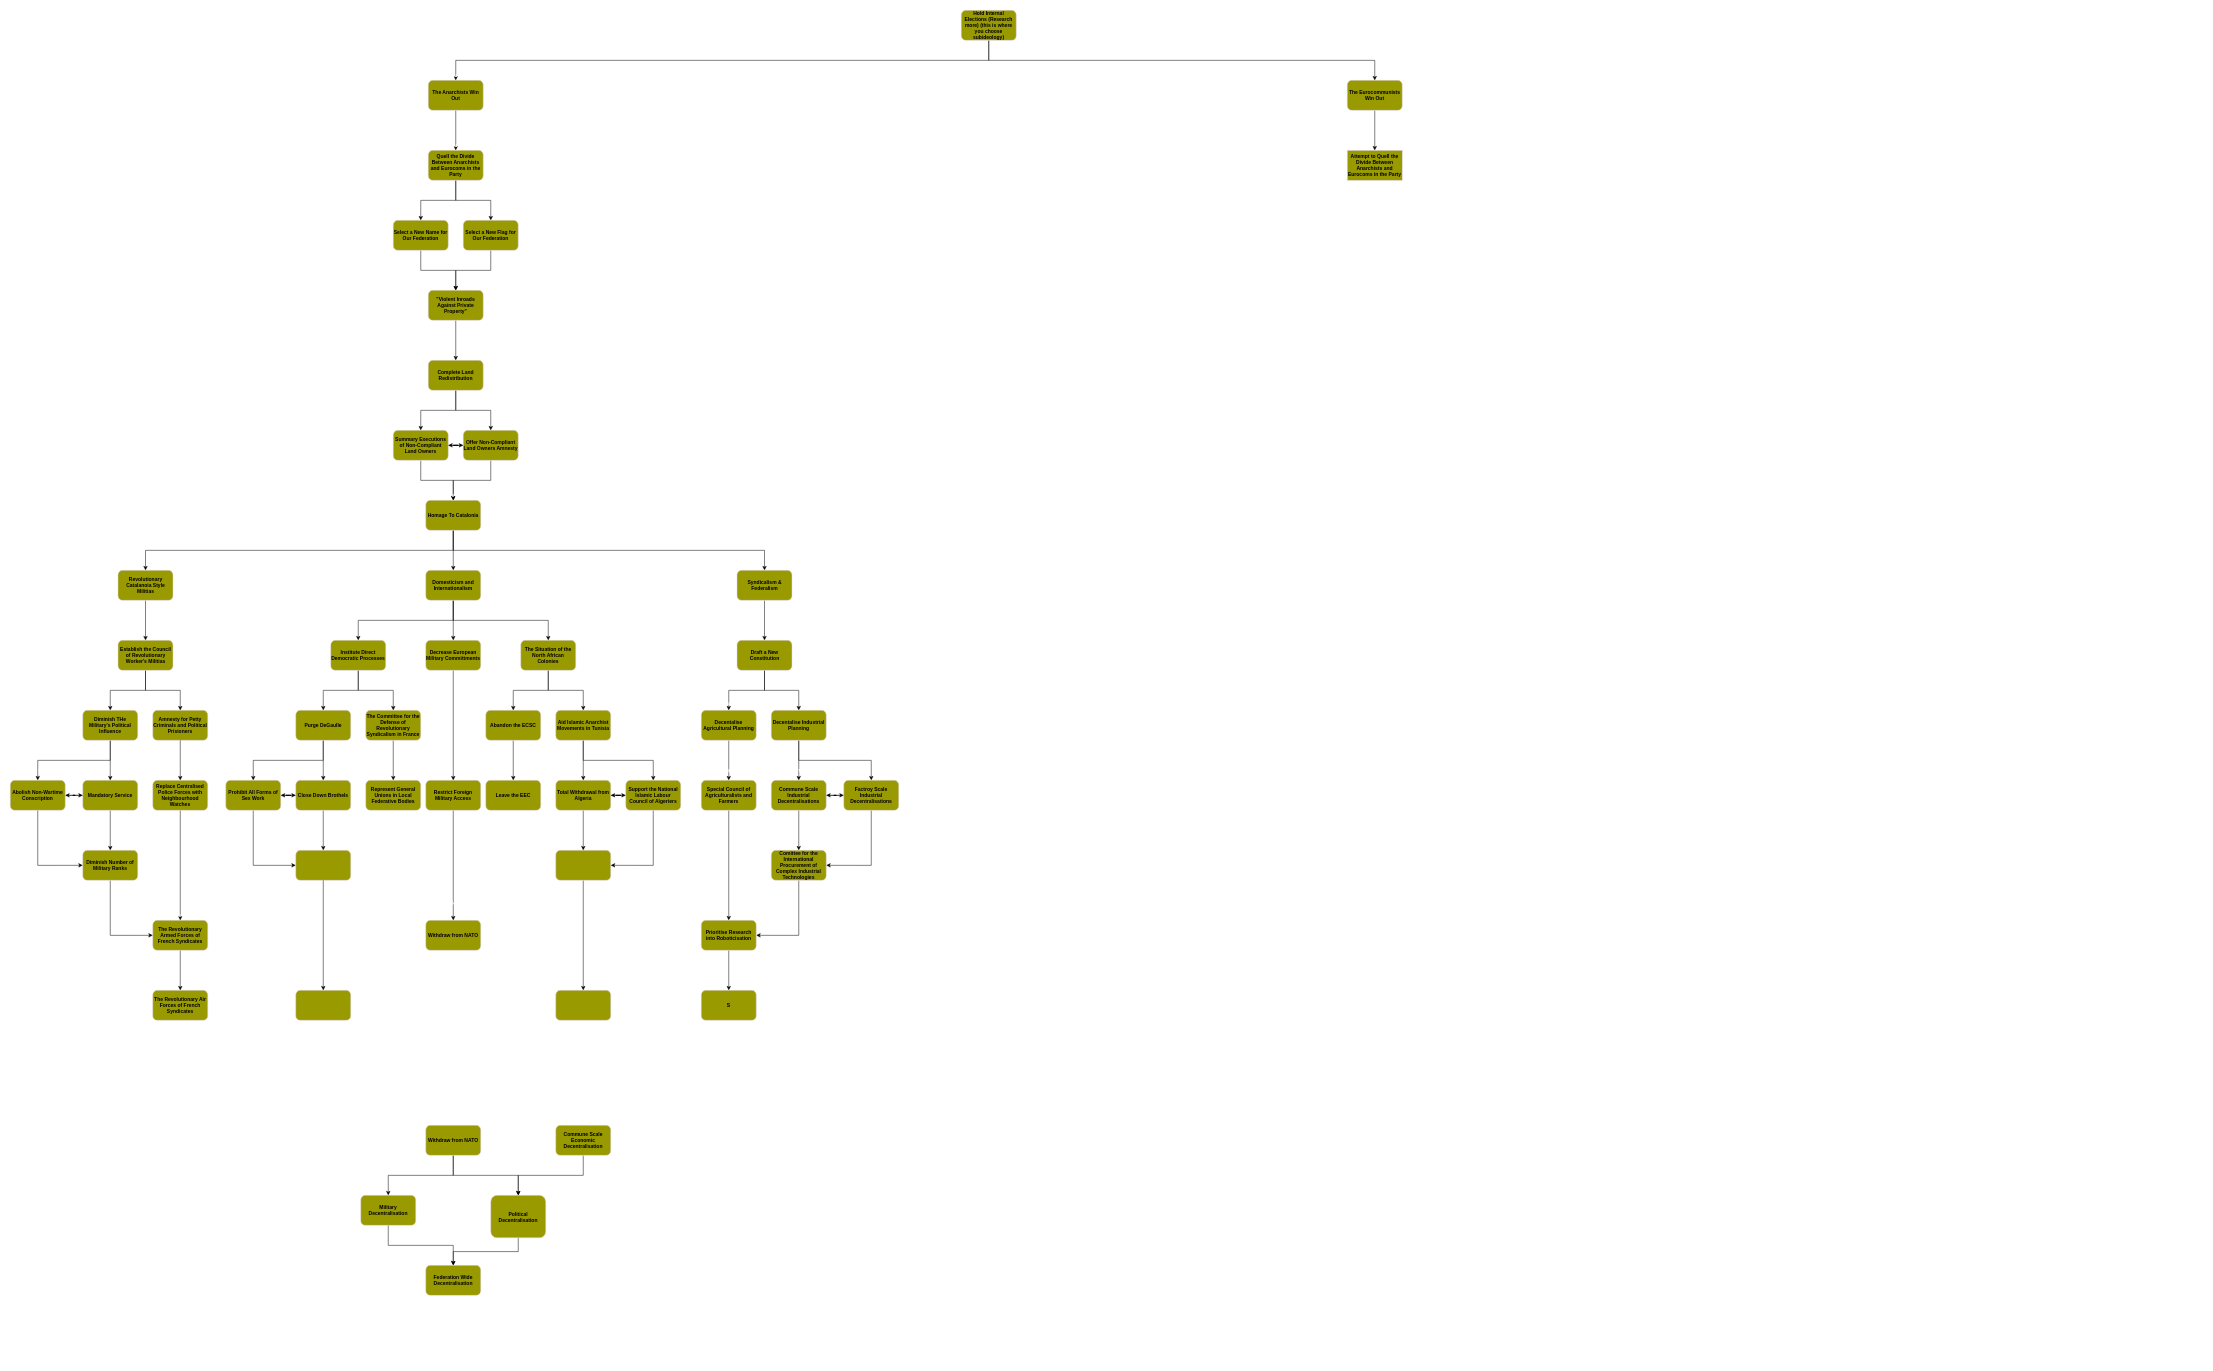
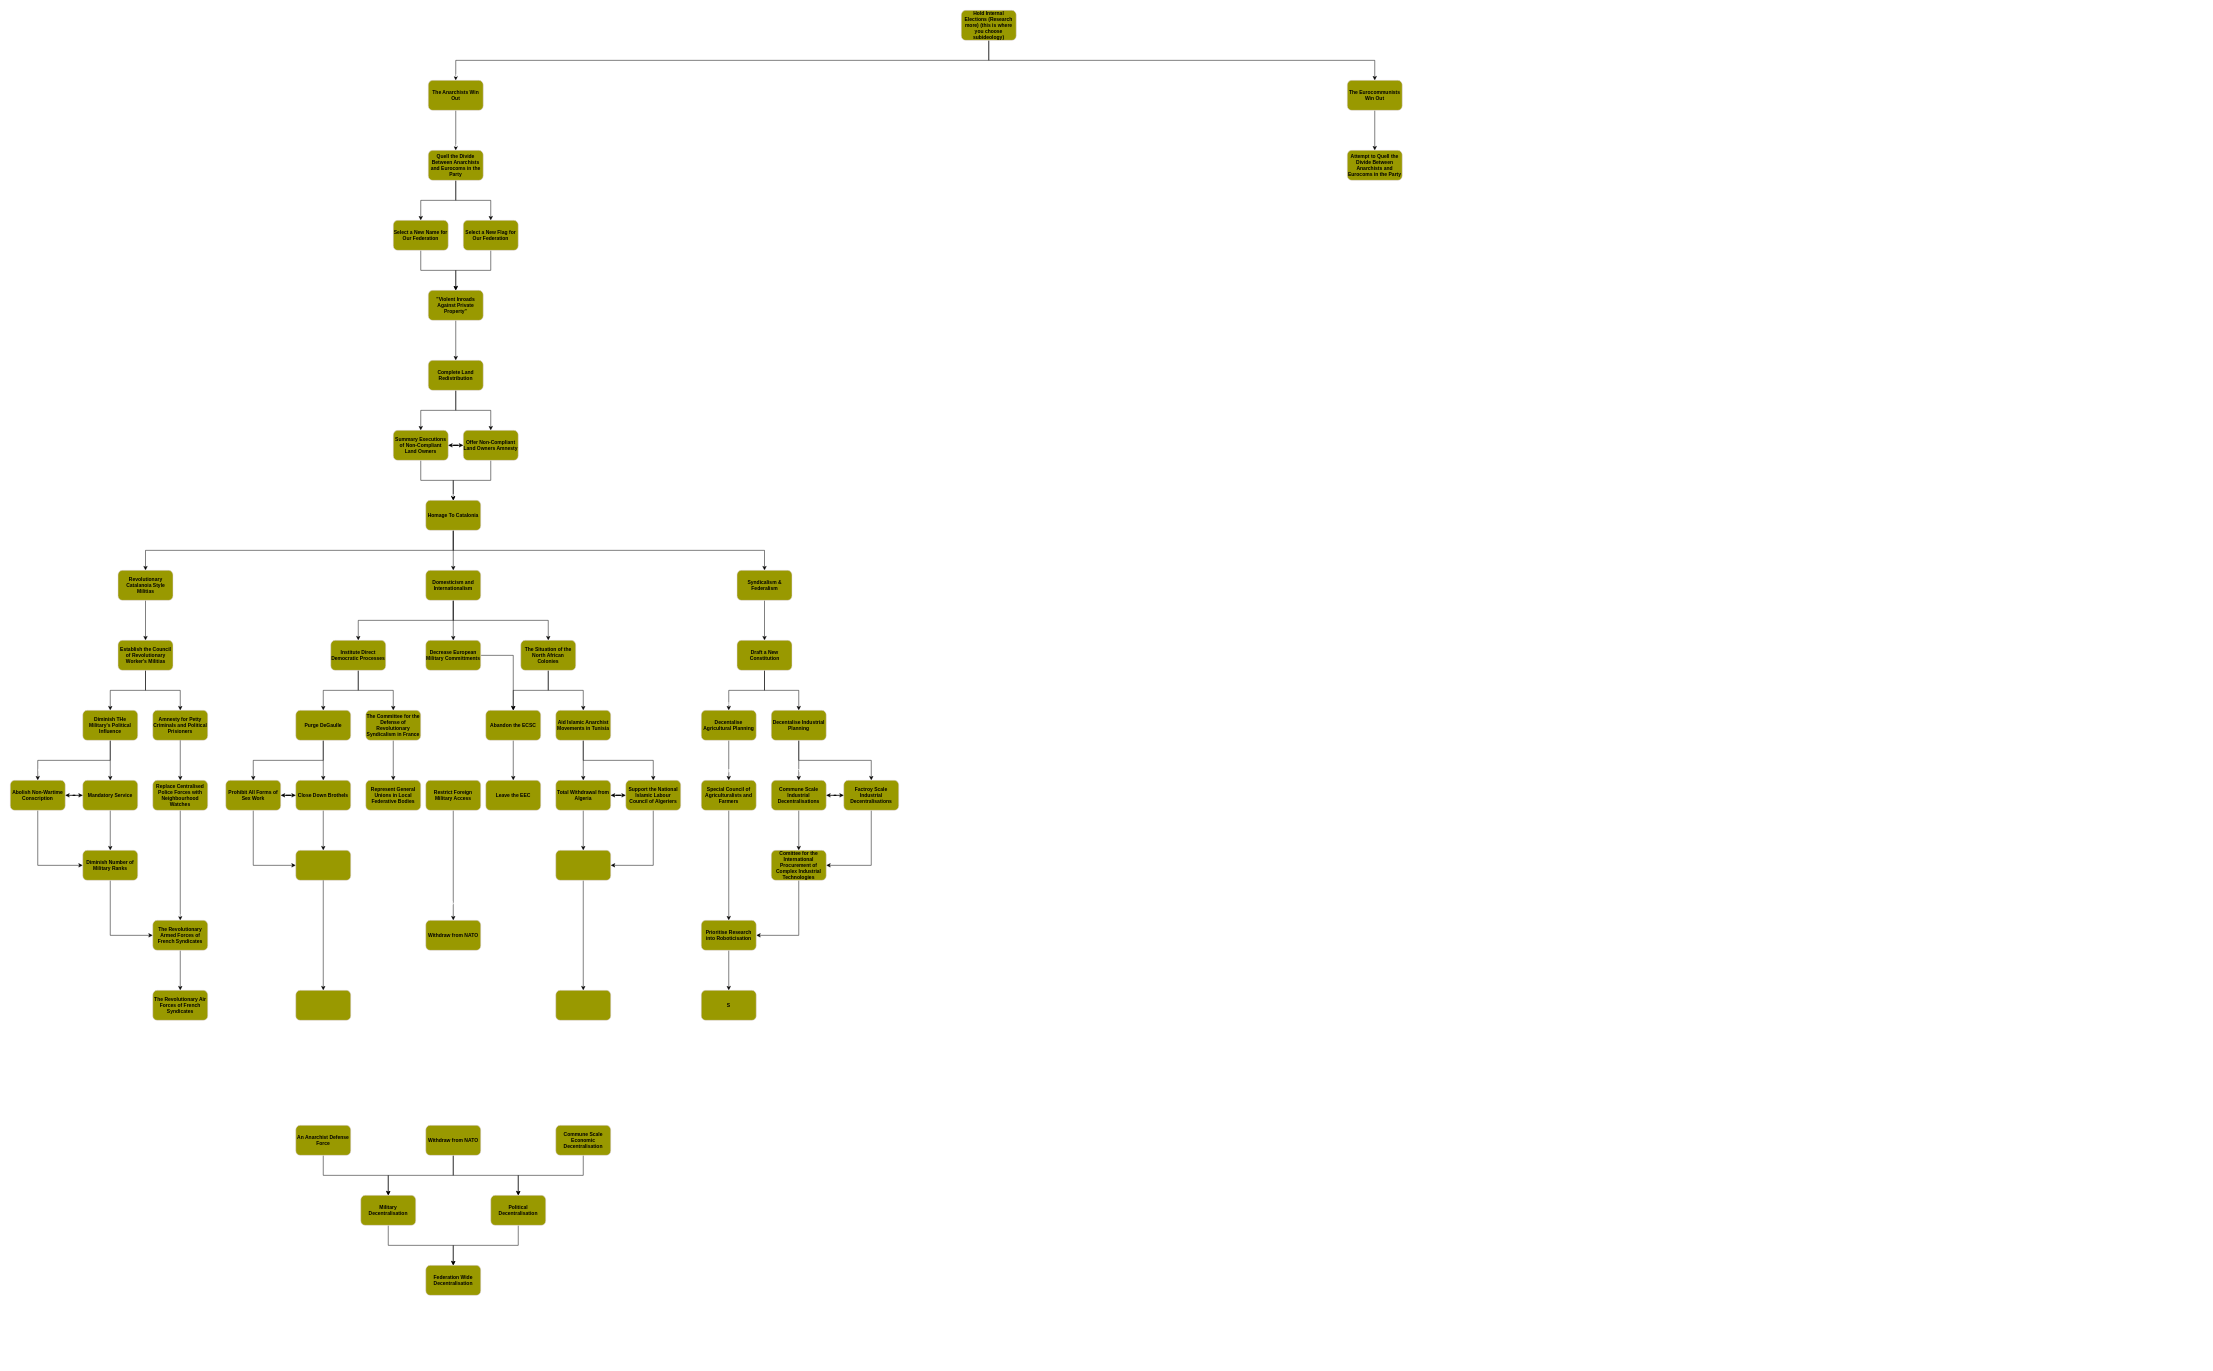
(1375, 165) -> (1375, 165)
(453, 775) -> (513, 655)
none -> (323, 1140)
none -> (323, 1155)
(518, 1217) -> (518, 1210)
